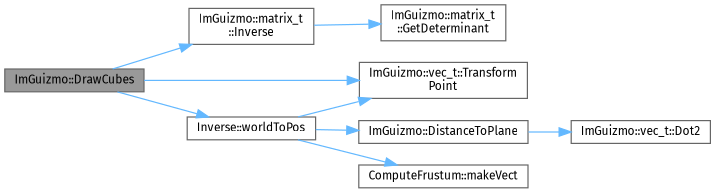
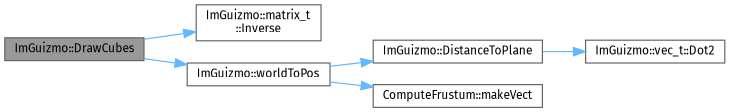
(443, 23) -> none
(443, 80) -> none
(251, 128) -> (259, 74)
